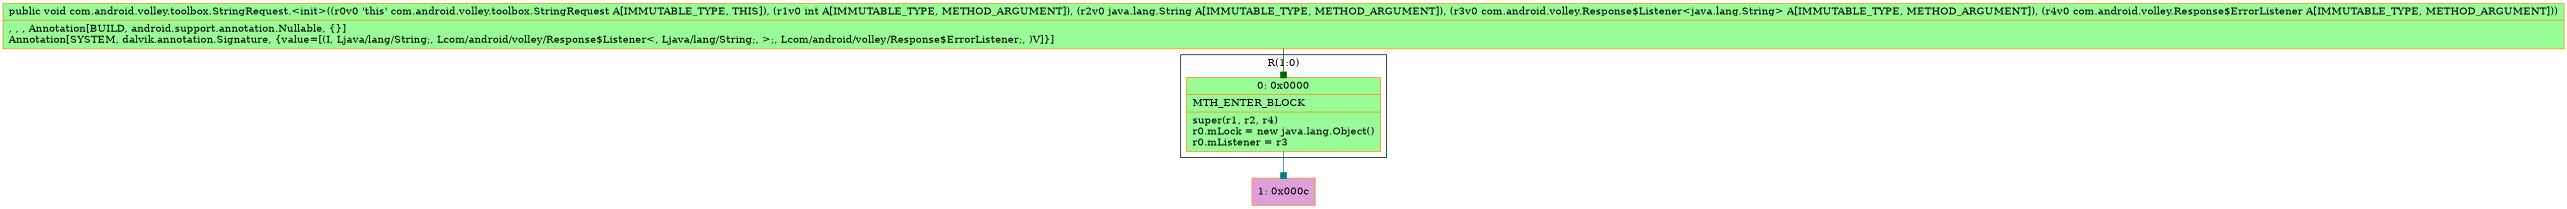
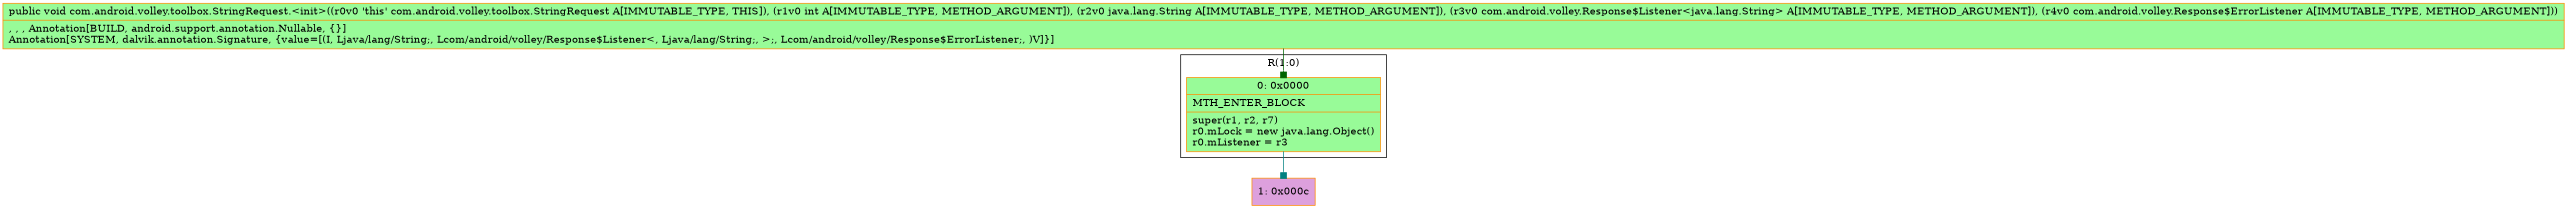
(1235, 120) -> (1235, 120)
